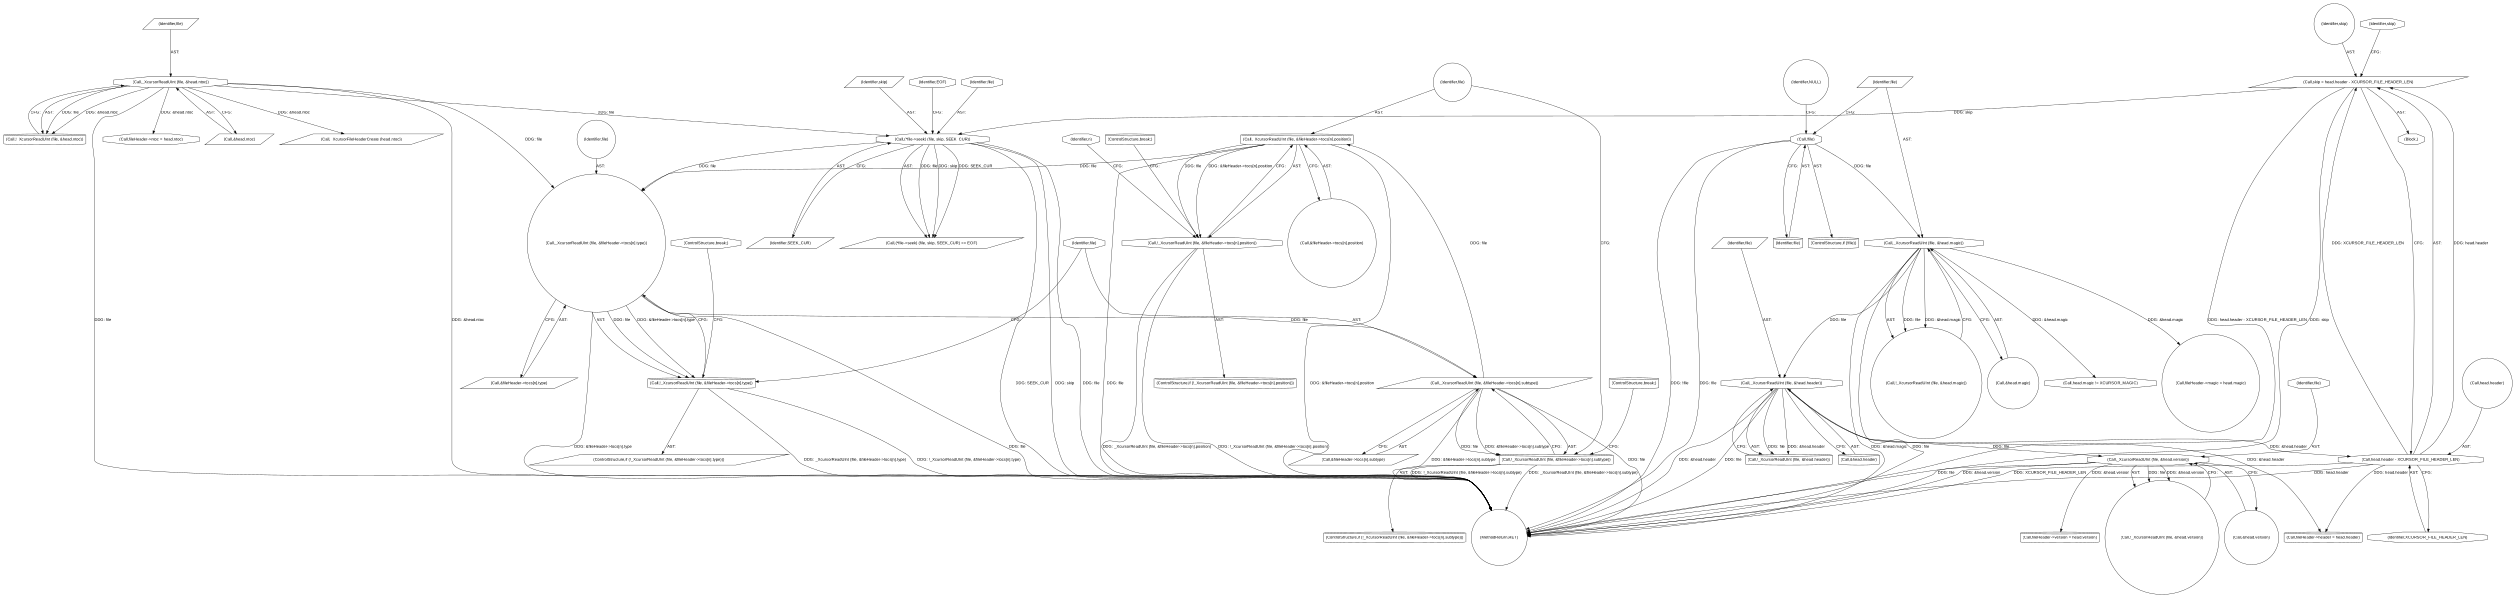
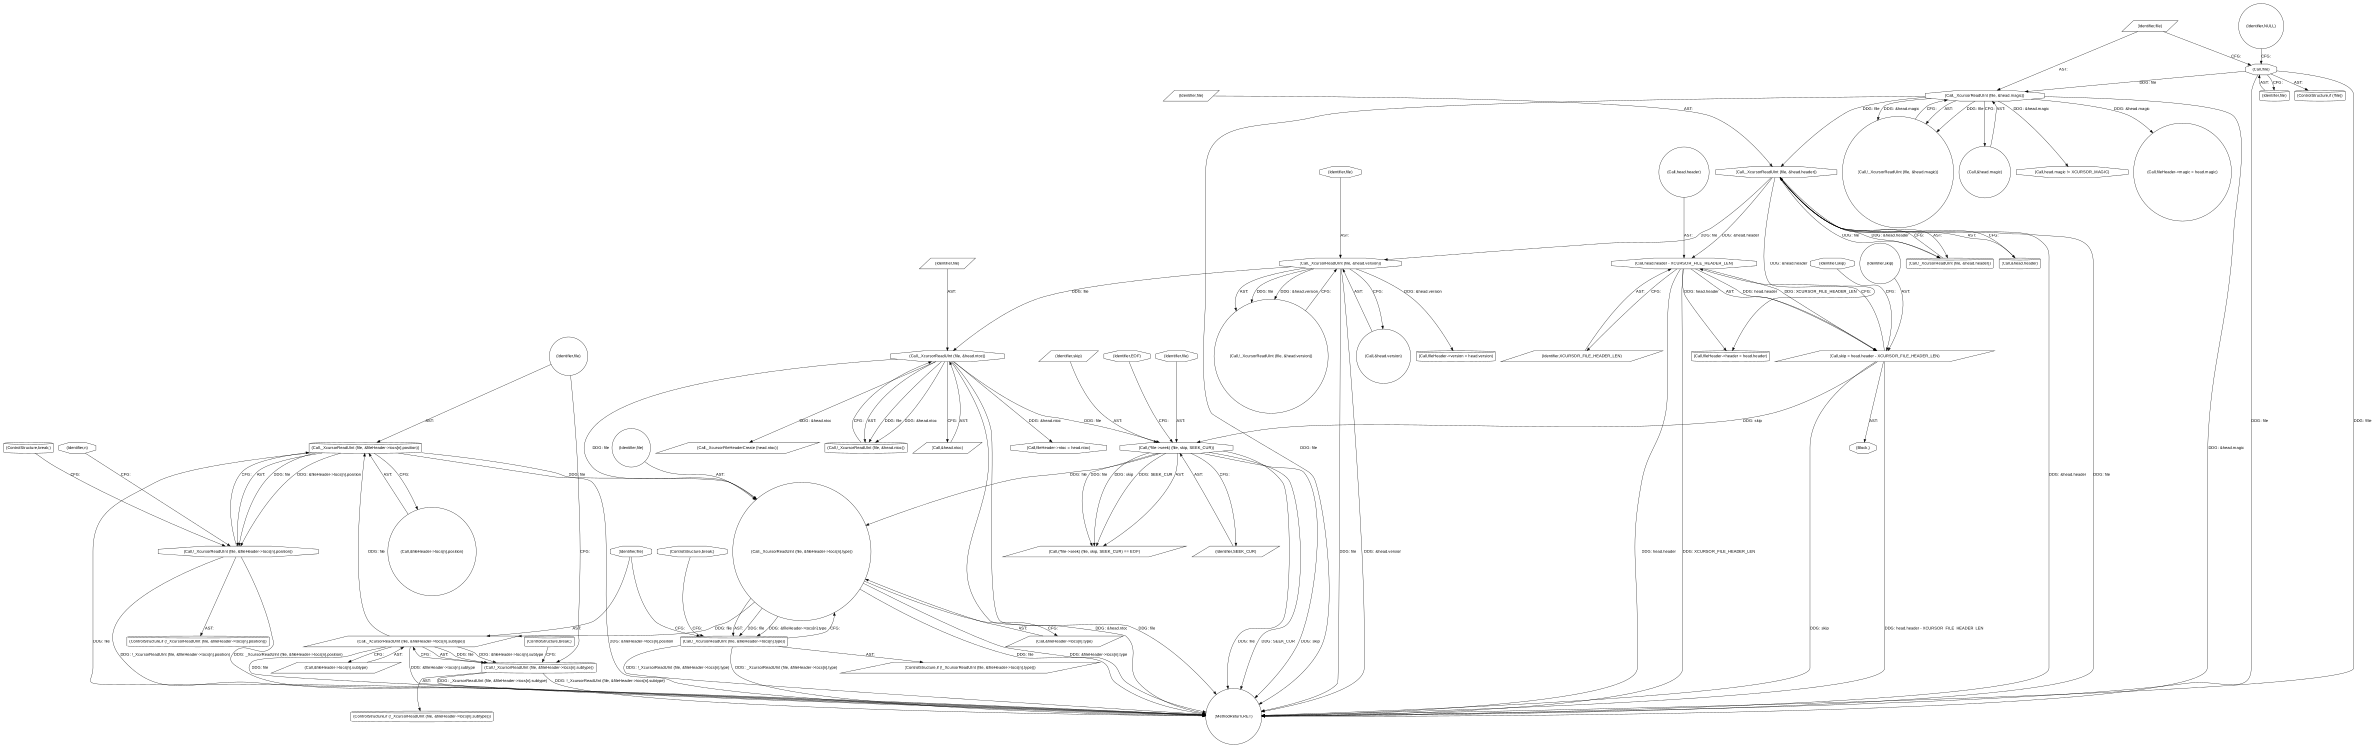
none -> (1116, 283)
(2428, 537) -> (1582, 356)
